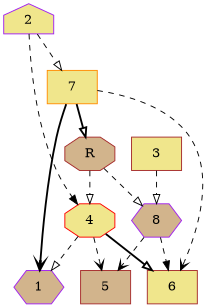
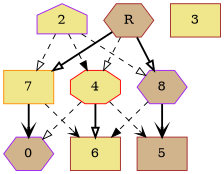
(80, 116) -> (87, 49)
(90, 154) -> (129, 20)
(157, 183) -> (107, 50)
(120, 184) -> (143, 50)
(135, 249) -> (162, 116)
(39, 287) -> (29, 154)
